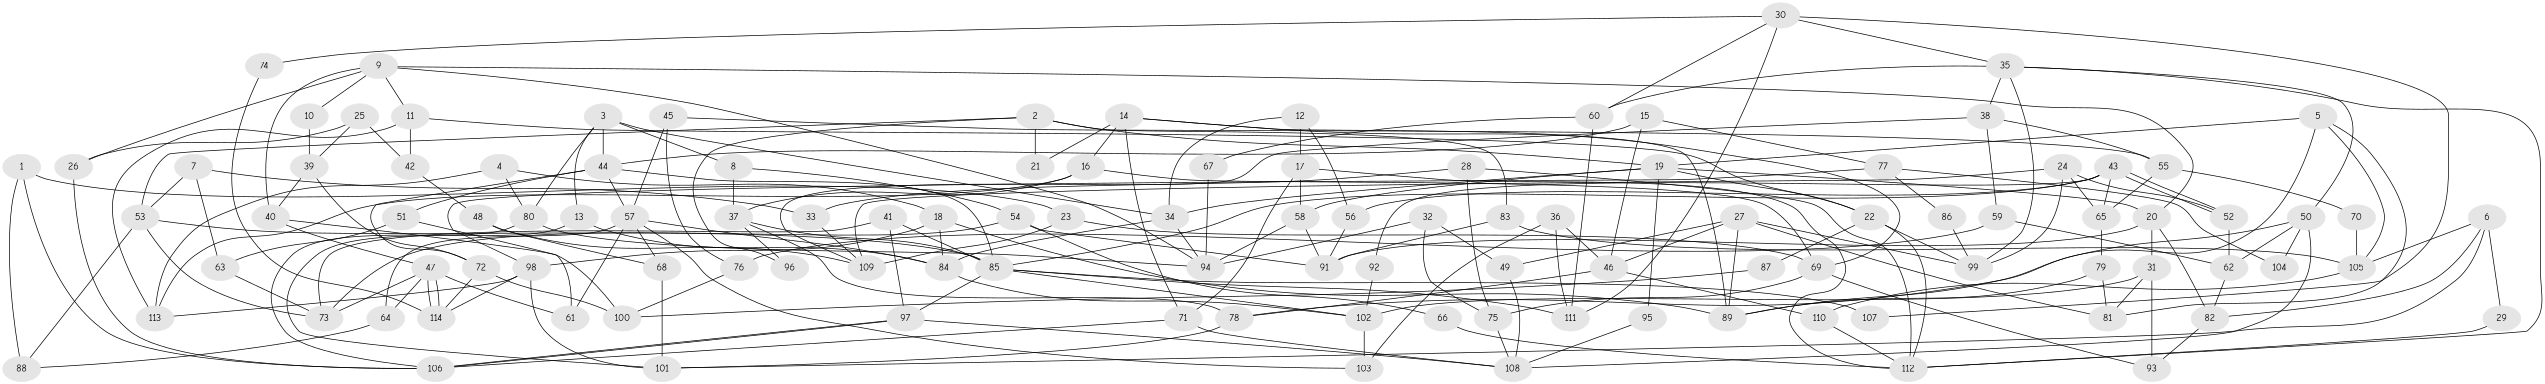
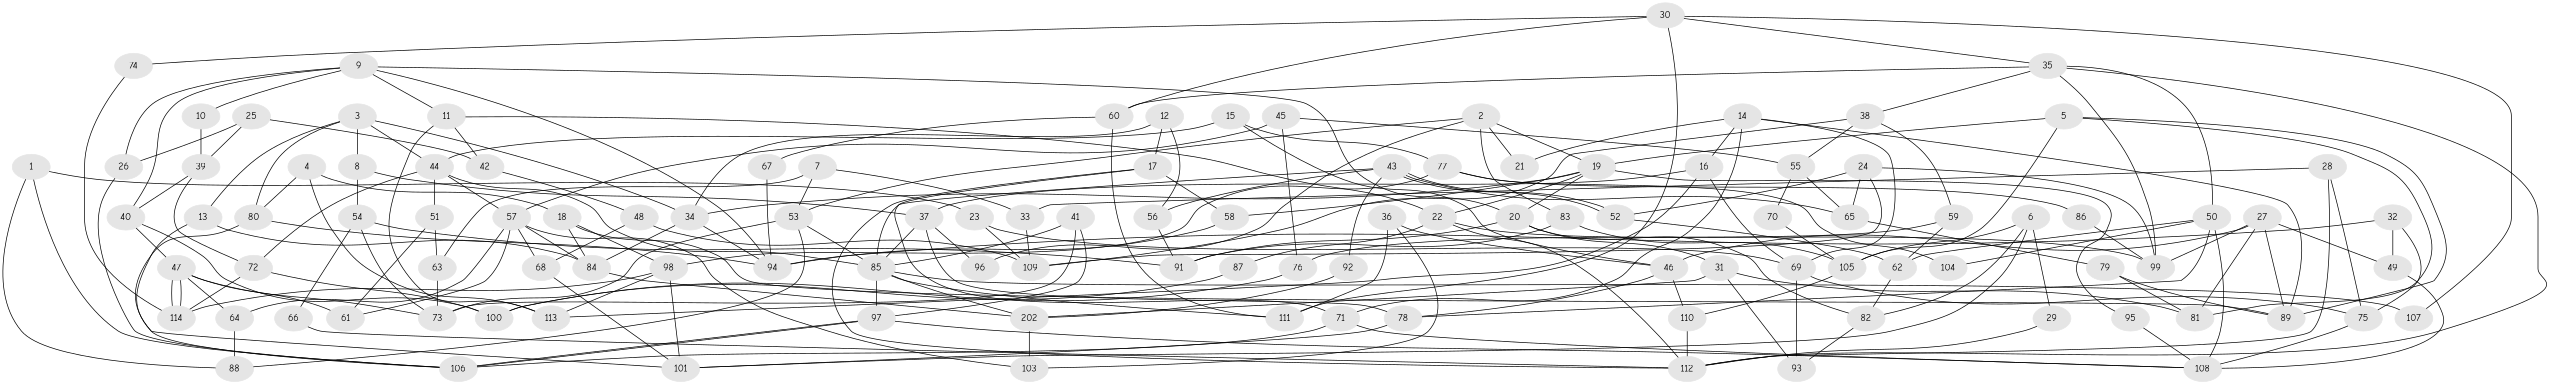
(1315, 248) -> none
(1364, 318) -> (1029, 318)
